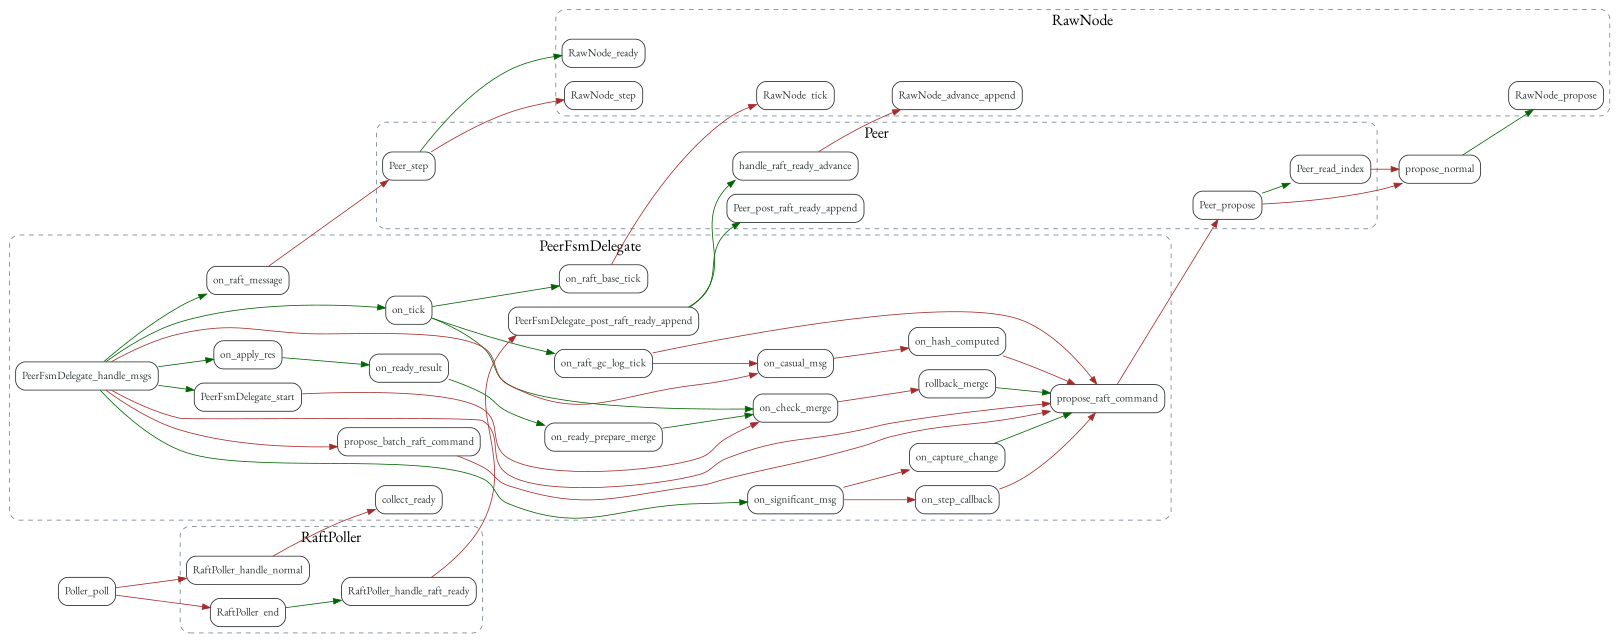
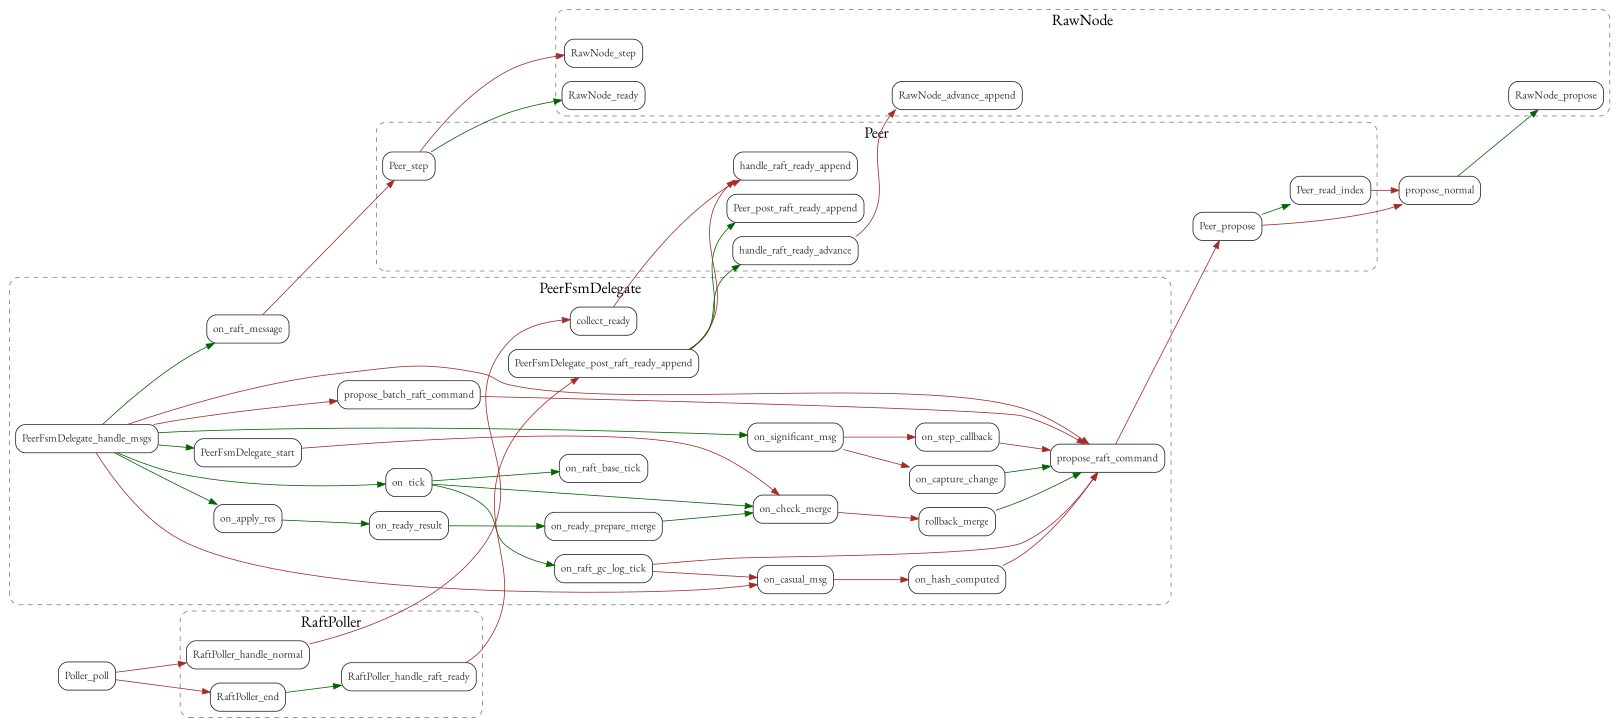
(795, 96) -> none
none -> (795, 166)
